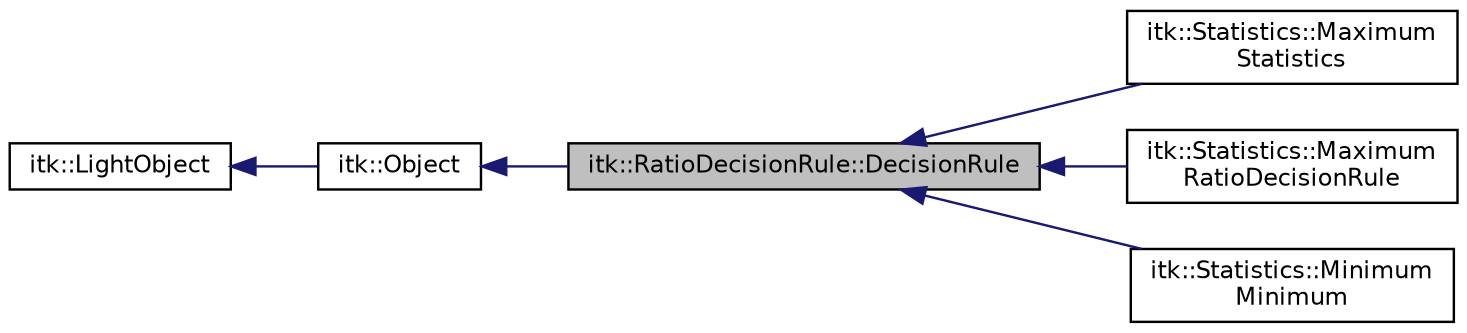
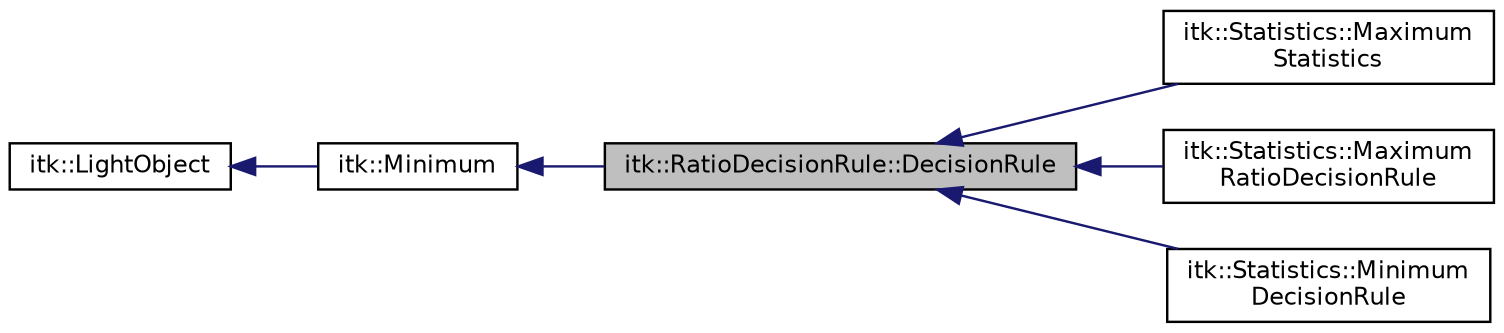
(400, 166) -> (418, 166)
(1292, 285) -> (1329, 285)
